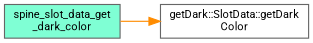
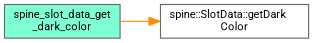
(235, 21) -> (235, 21)
